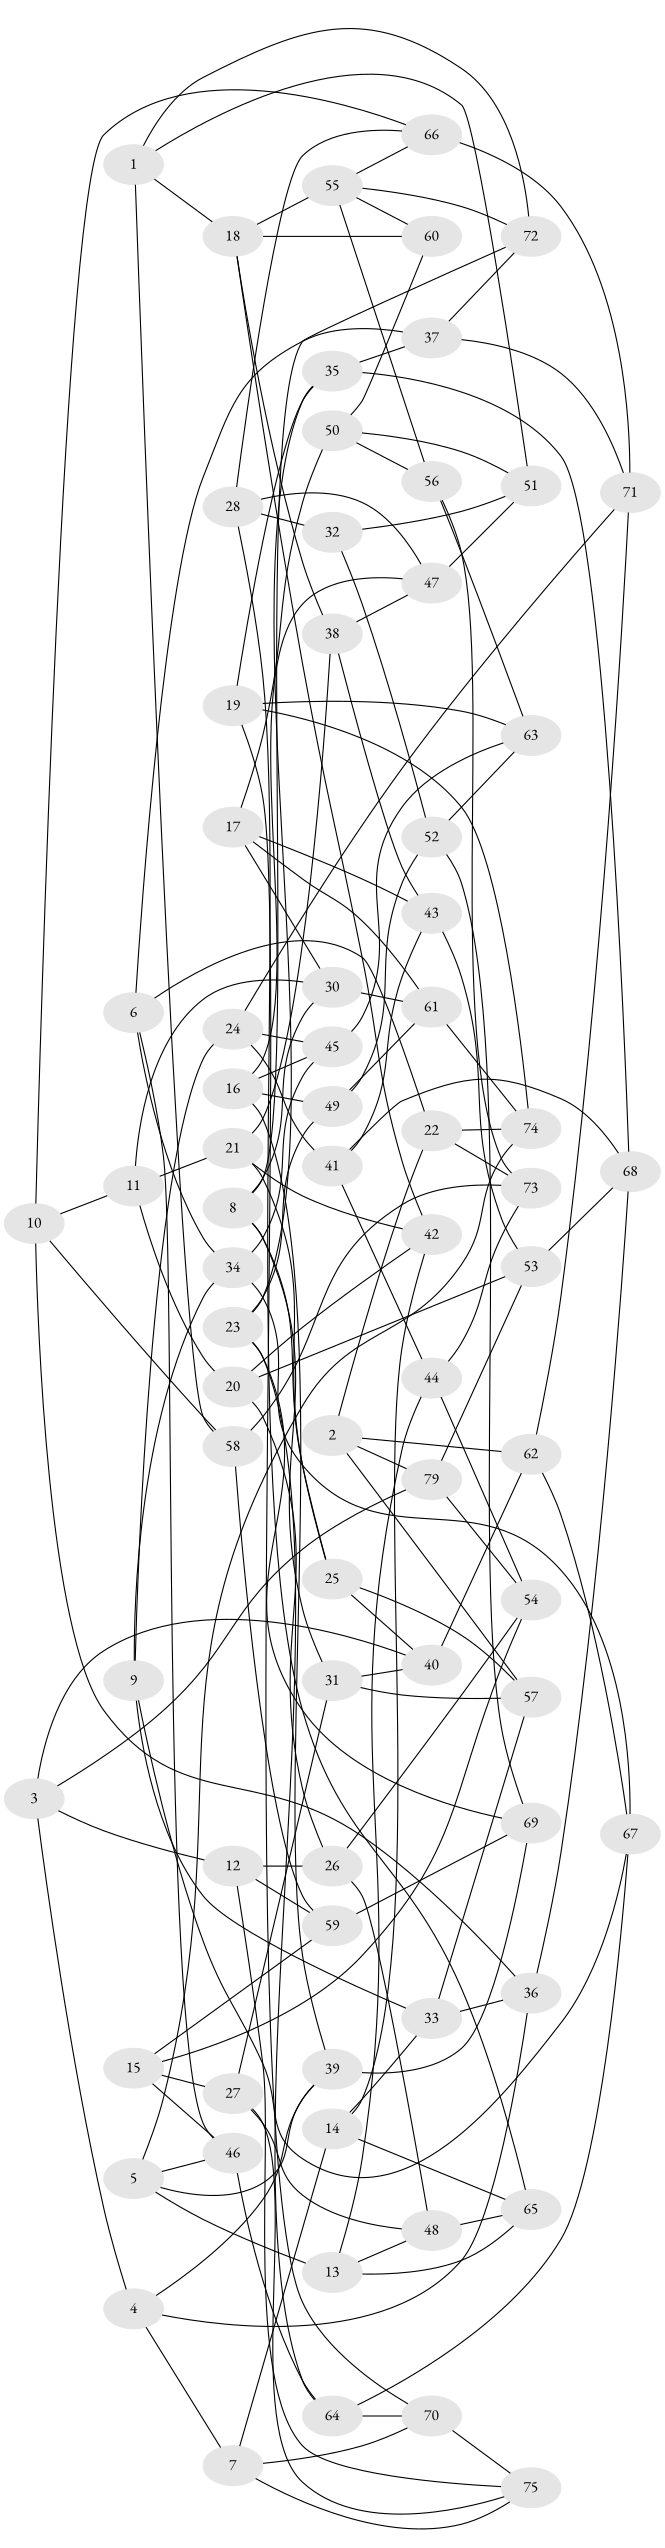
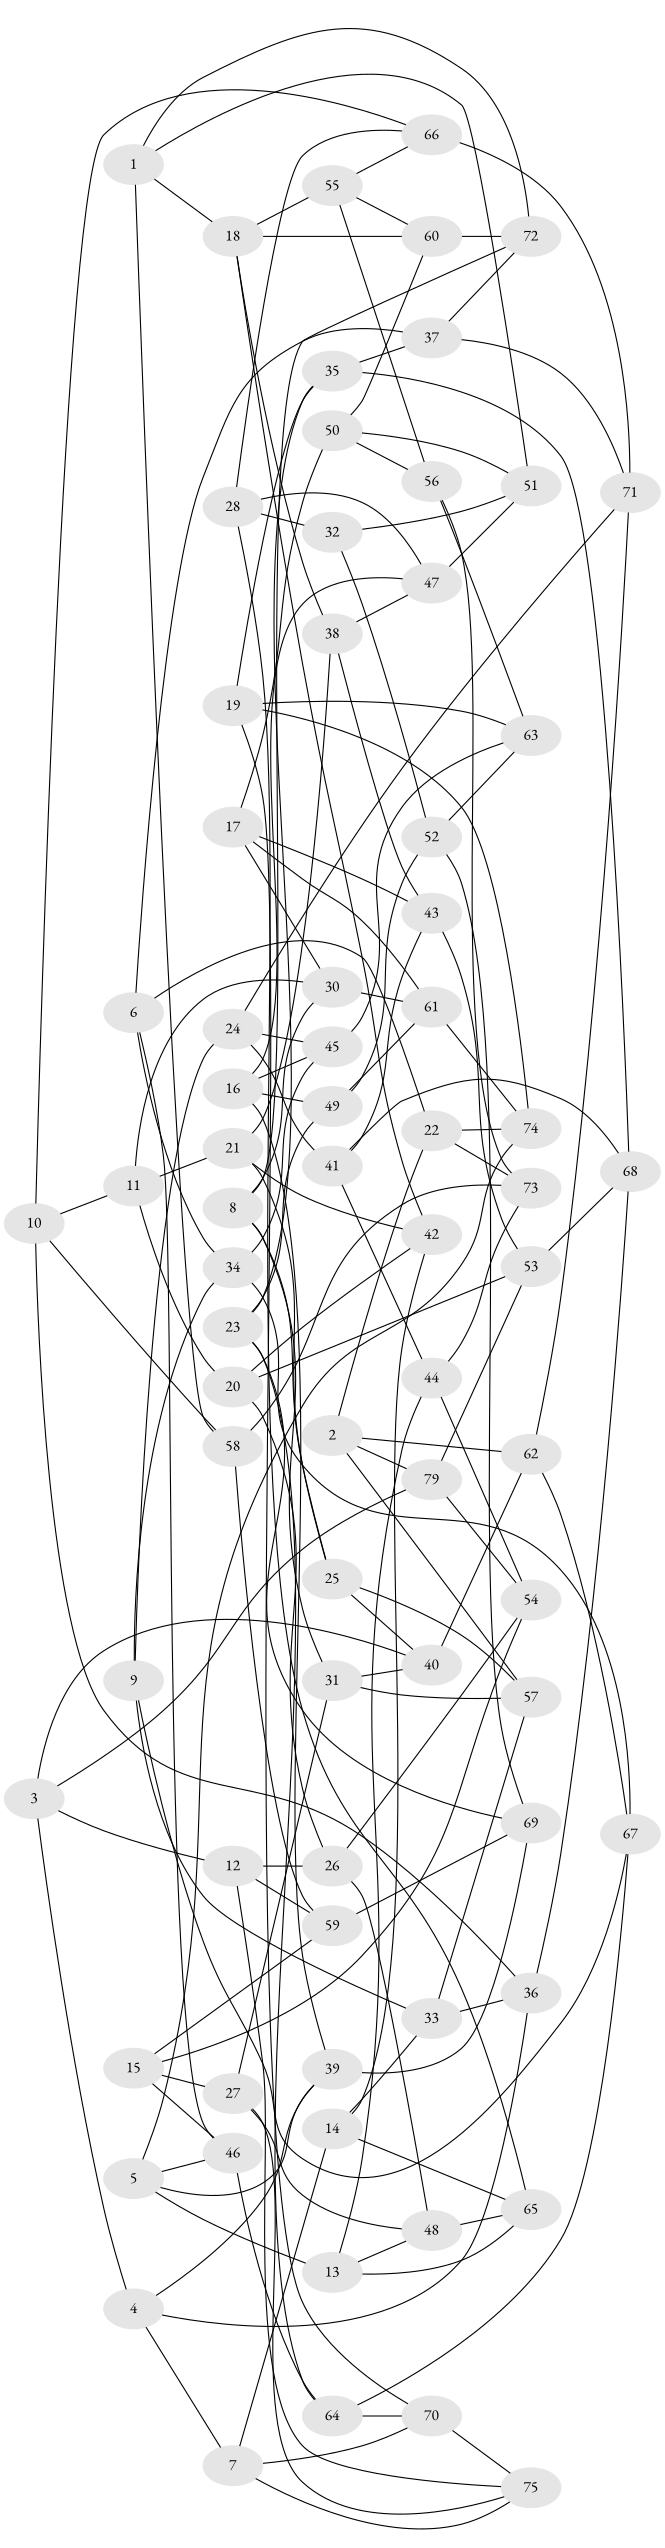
(436, 200) -> (482, 236)
